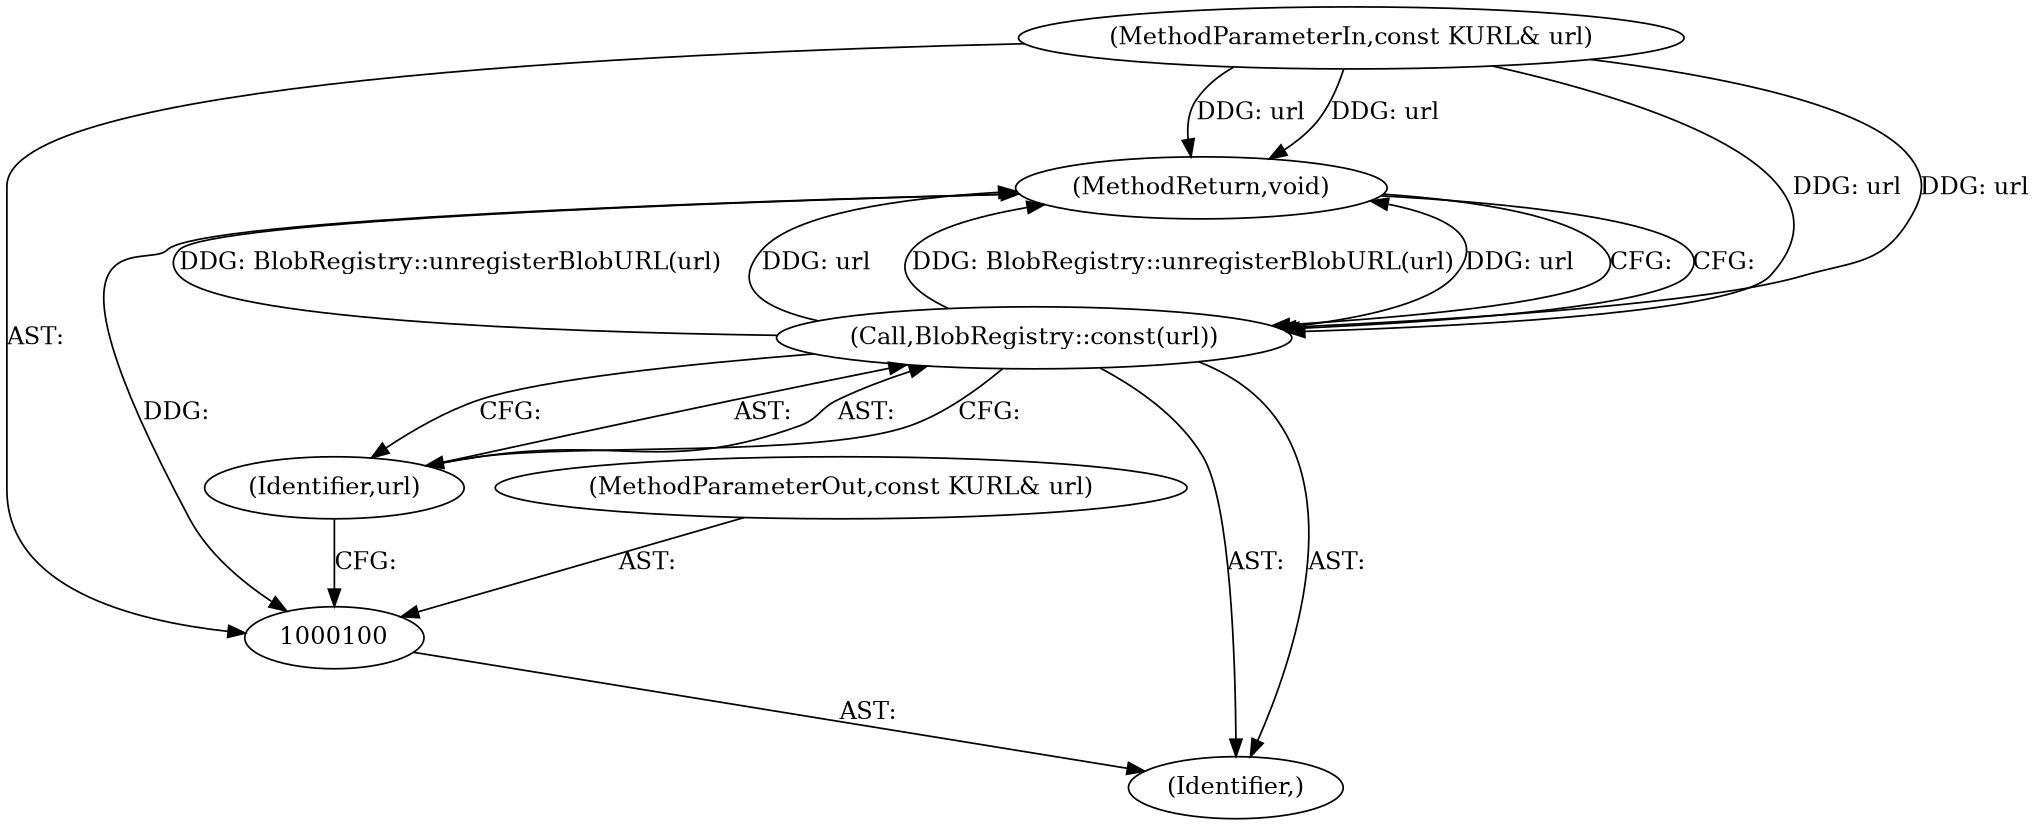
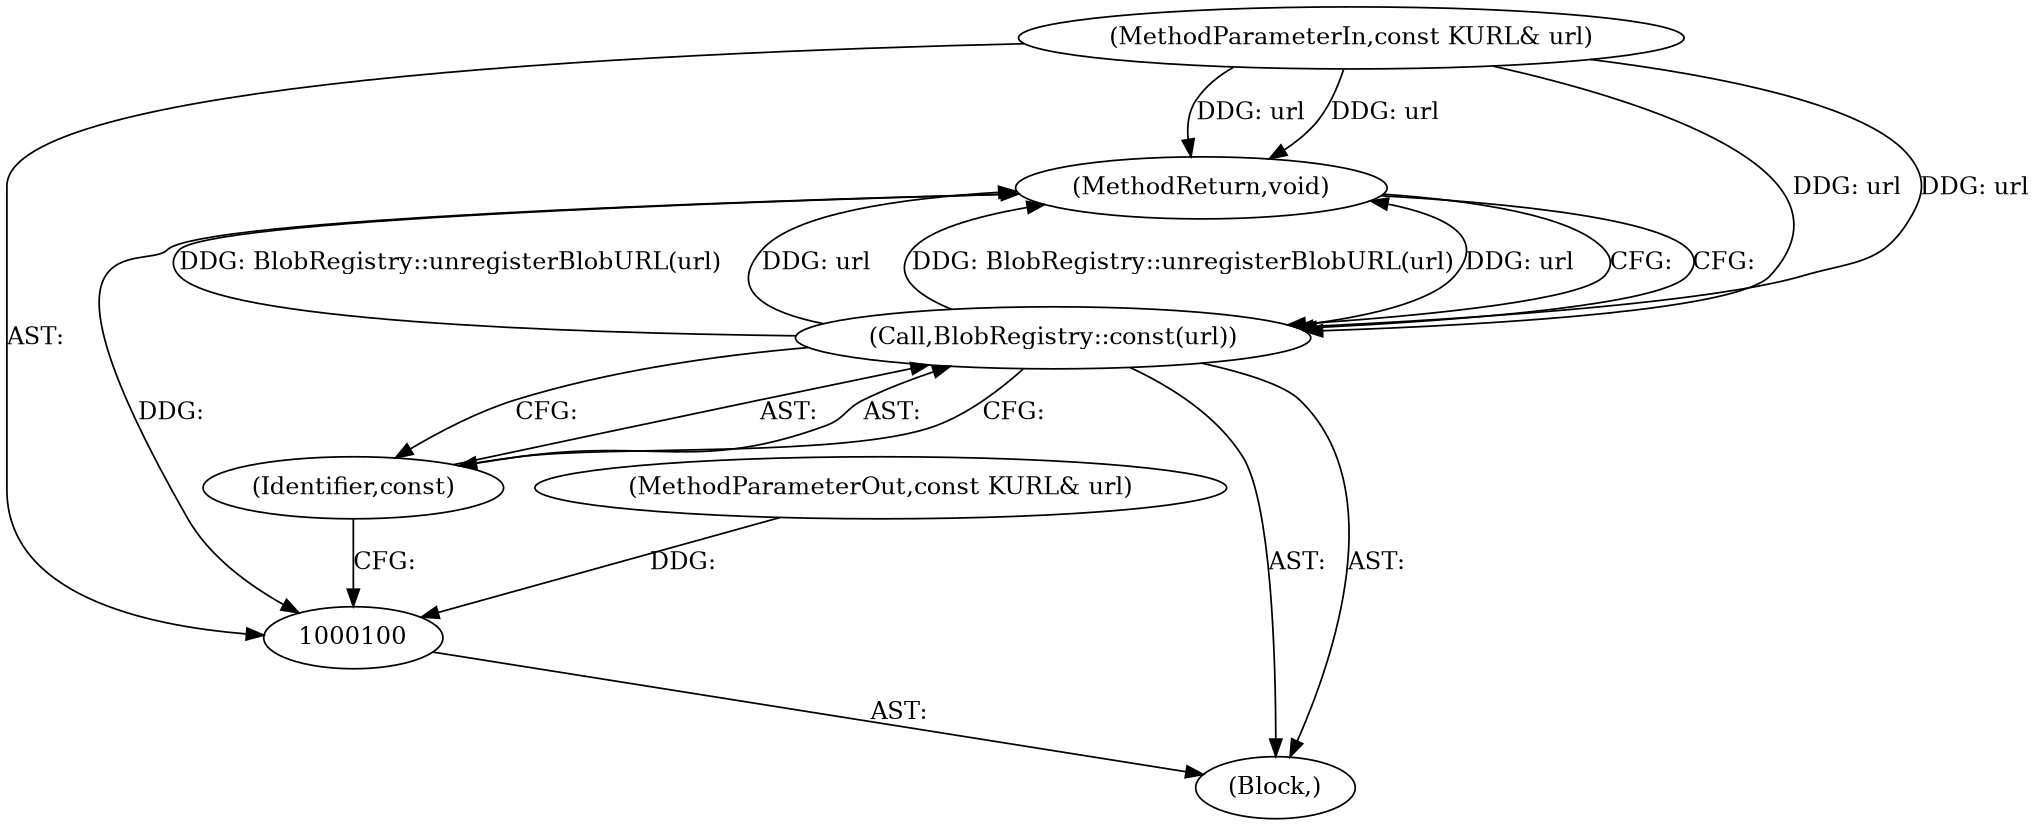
(334, 488) -> (353, 488)
(652, 563) -> (687, 563)
(1236, 788) -> (1275, 788)
